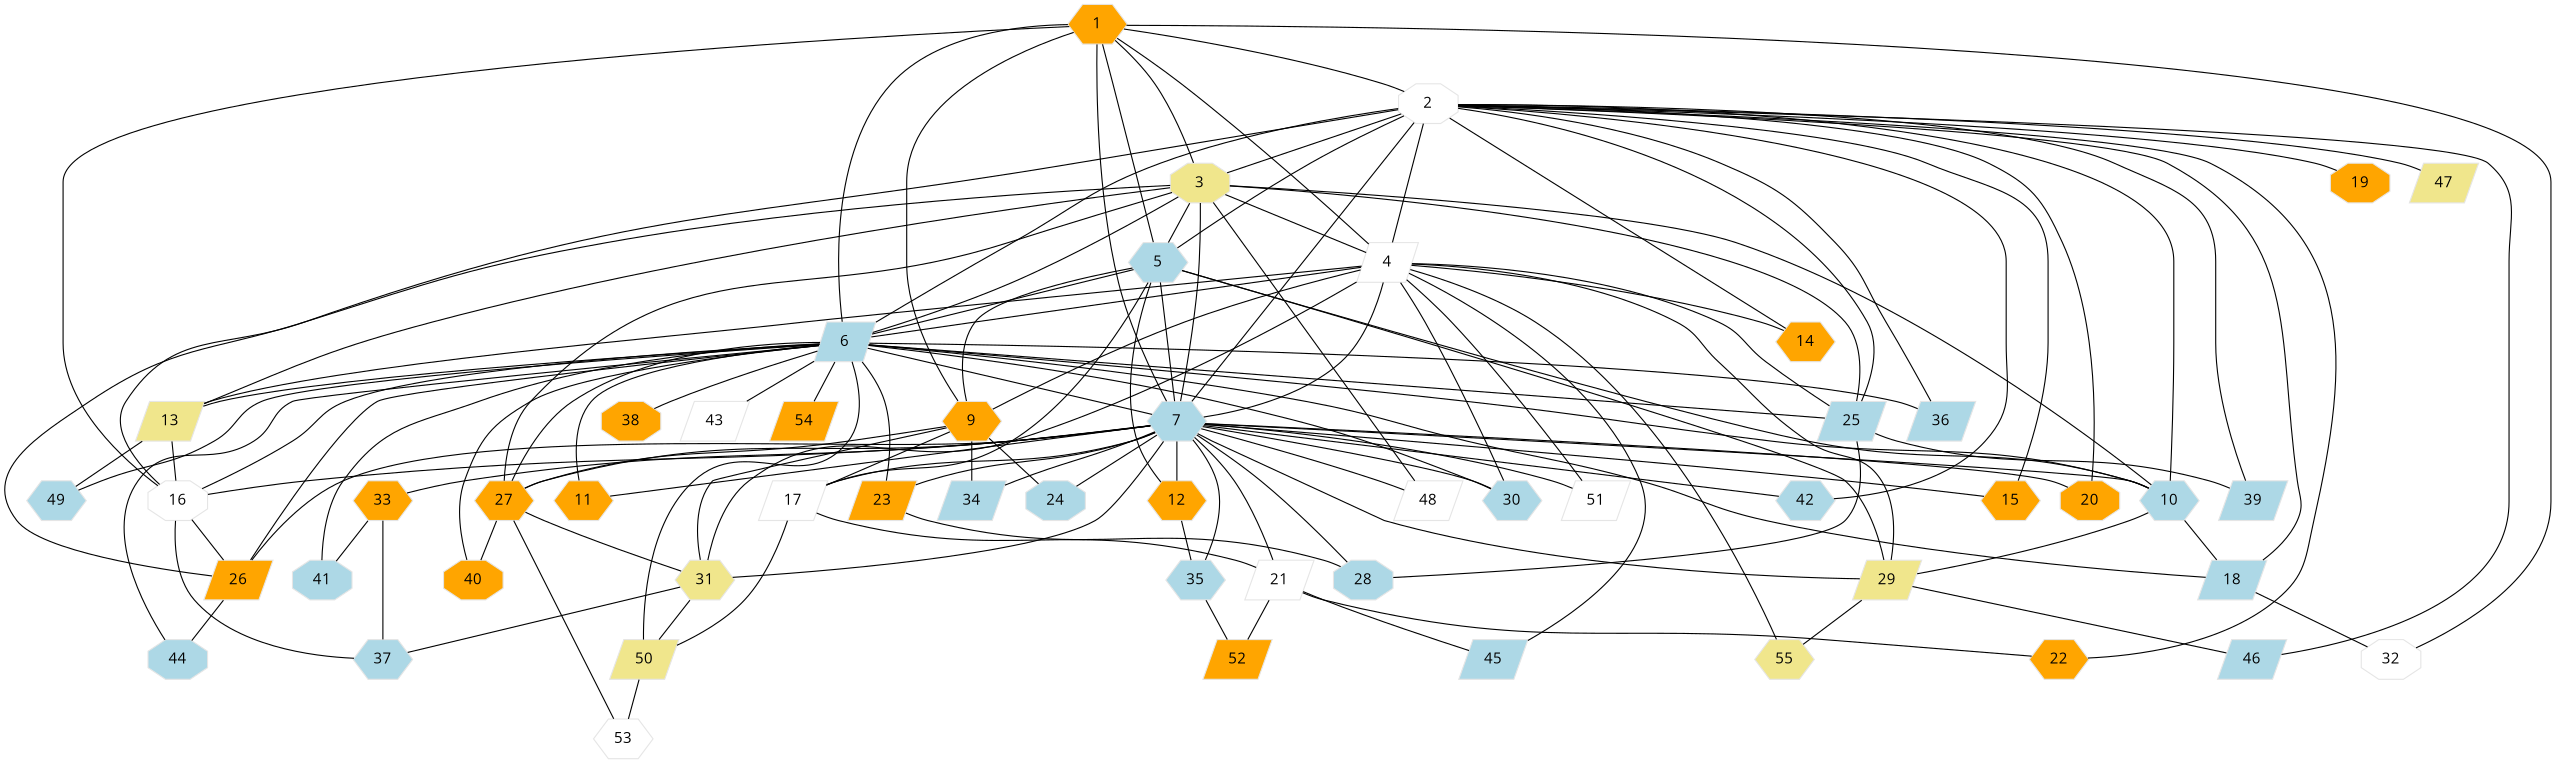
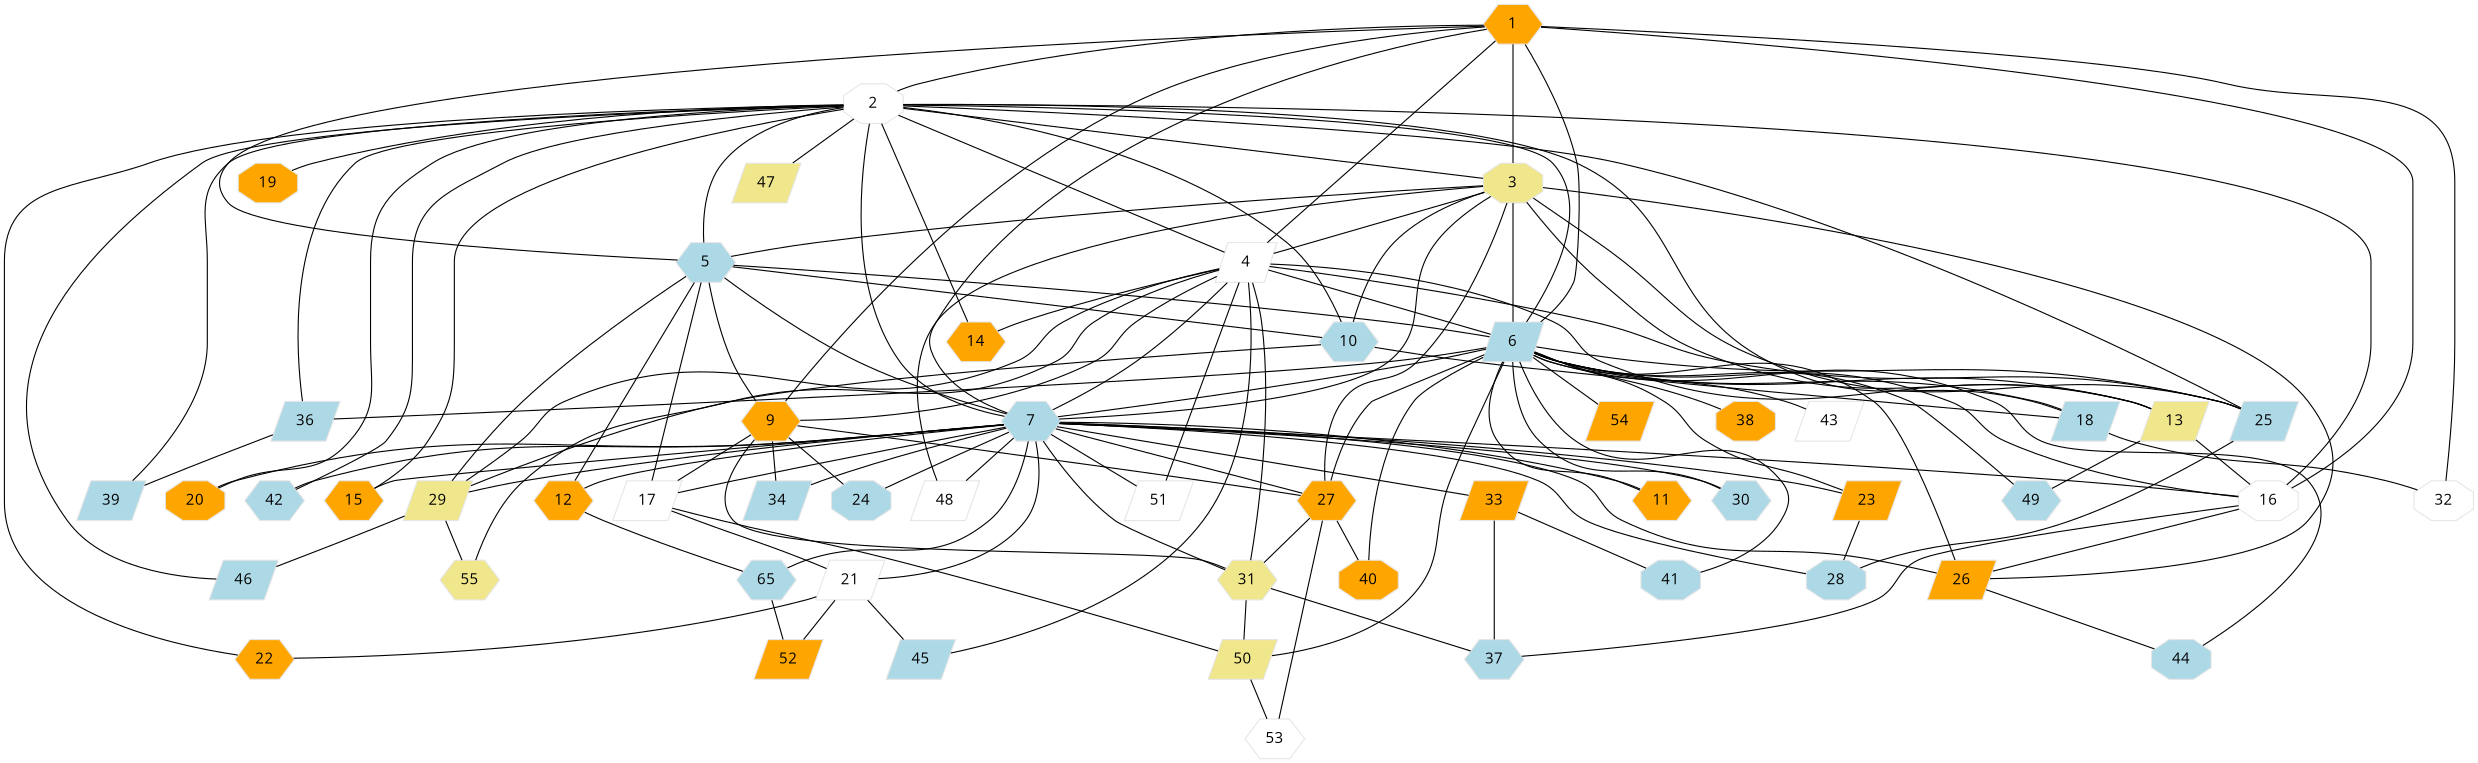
(1456, 380) -> none
(1511, 407) -> none
(1678, 449) -> none
(2107, 463) -> (209, 460)
(383, 501) -> (1494, 501)
(1196, 580) -> (766, 580)
